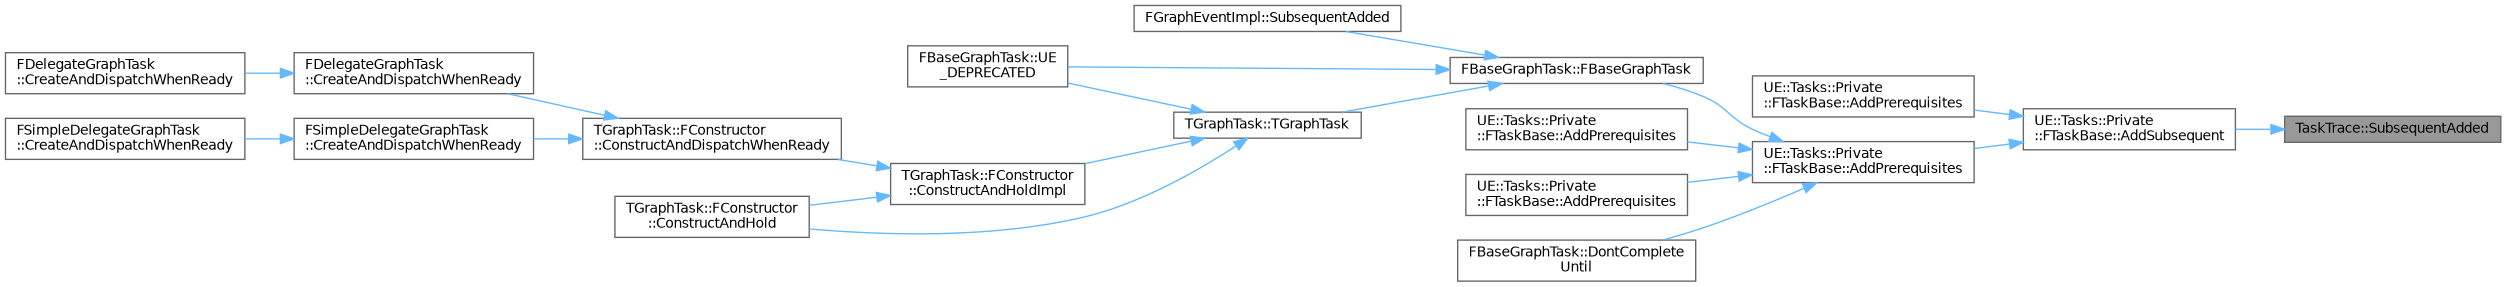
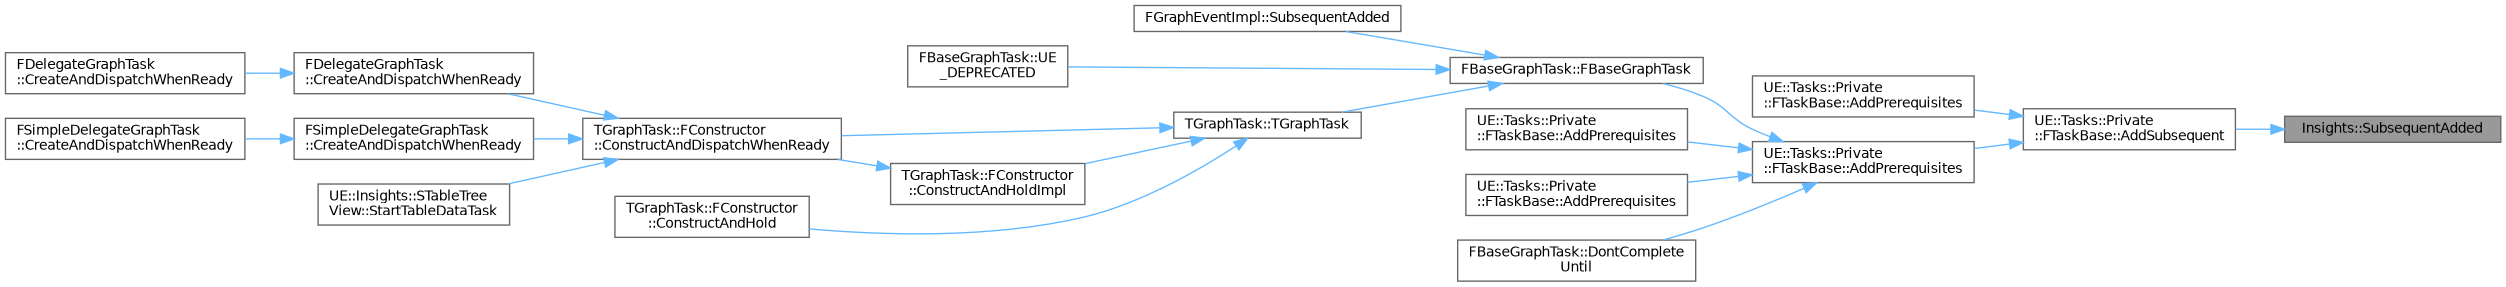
(1129, 96) -> (1000, 132)
(2393, 129) -> (2393, 129)
(843, 201) -> none
none -> (414, 205)
